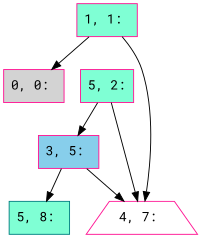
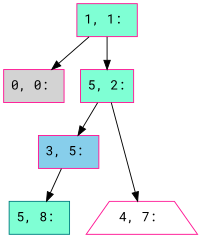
(150, 111) -> (107, 49)
(102, 182) -> none
